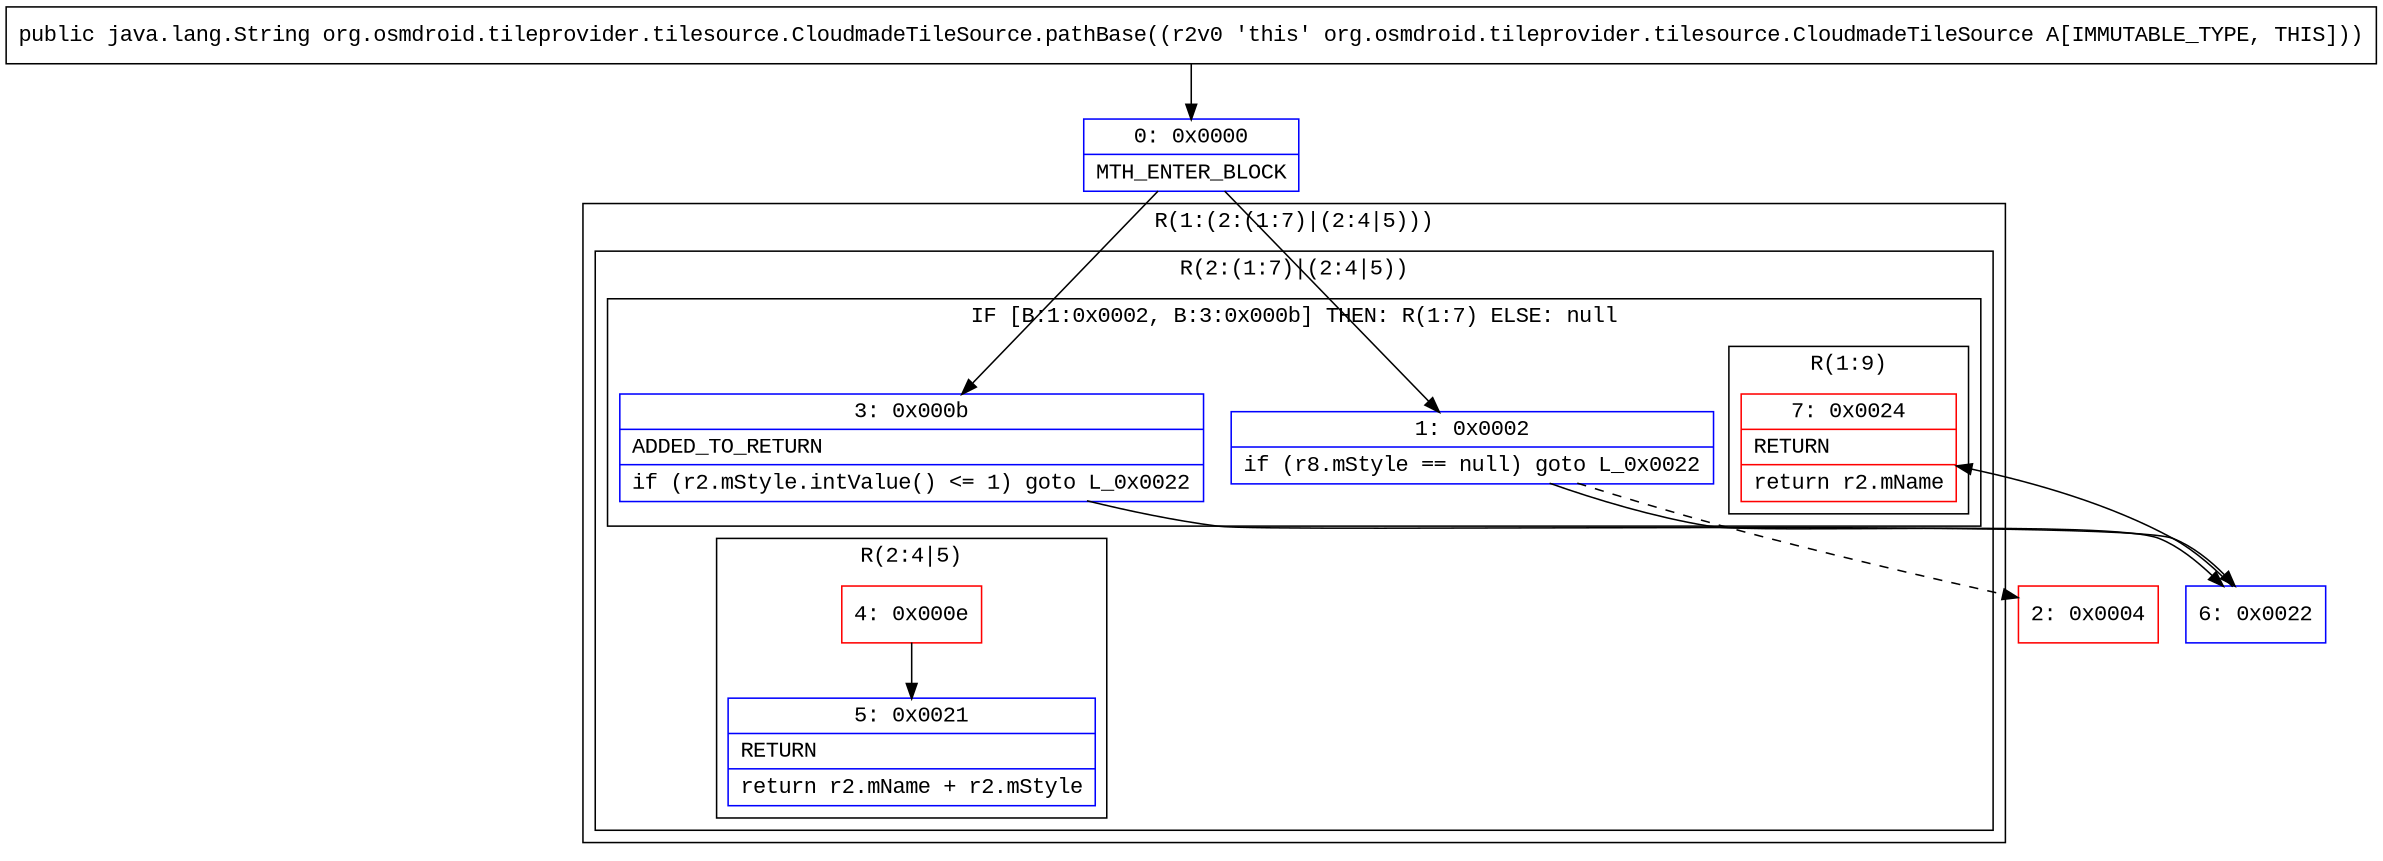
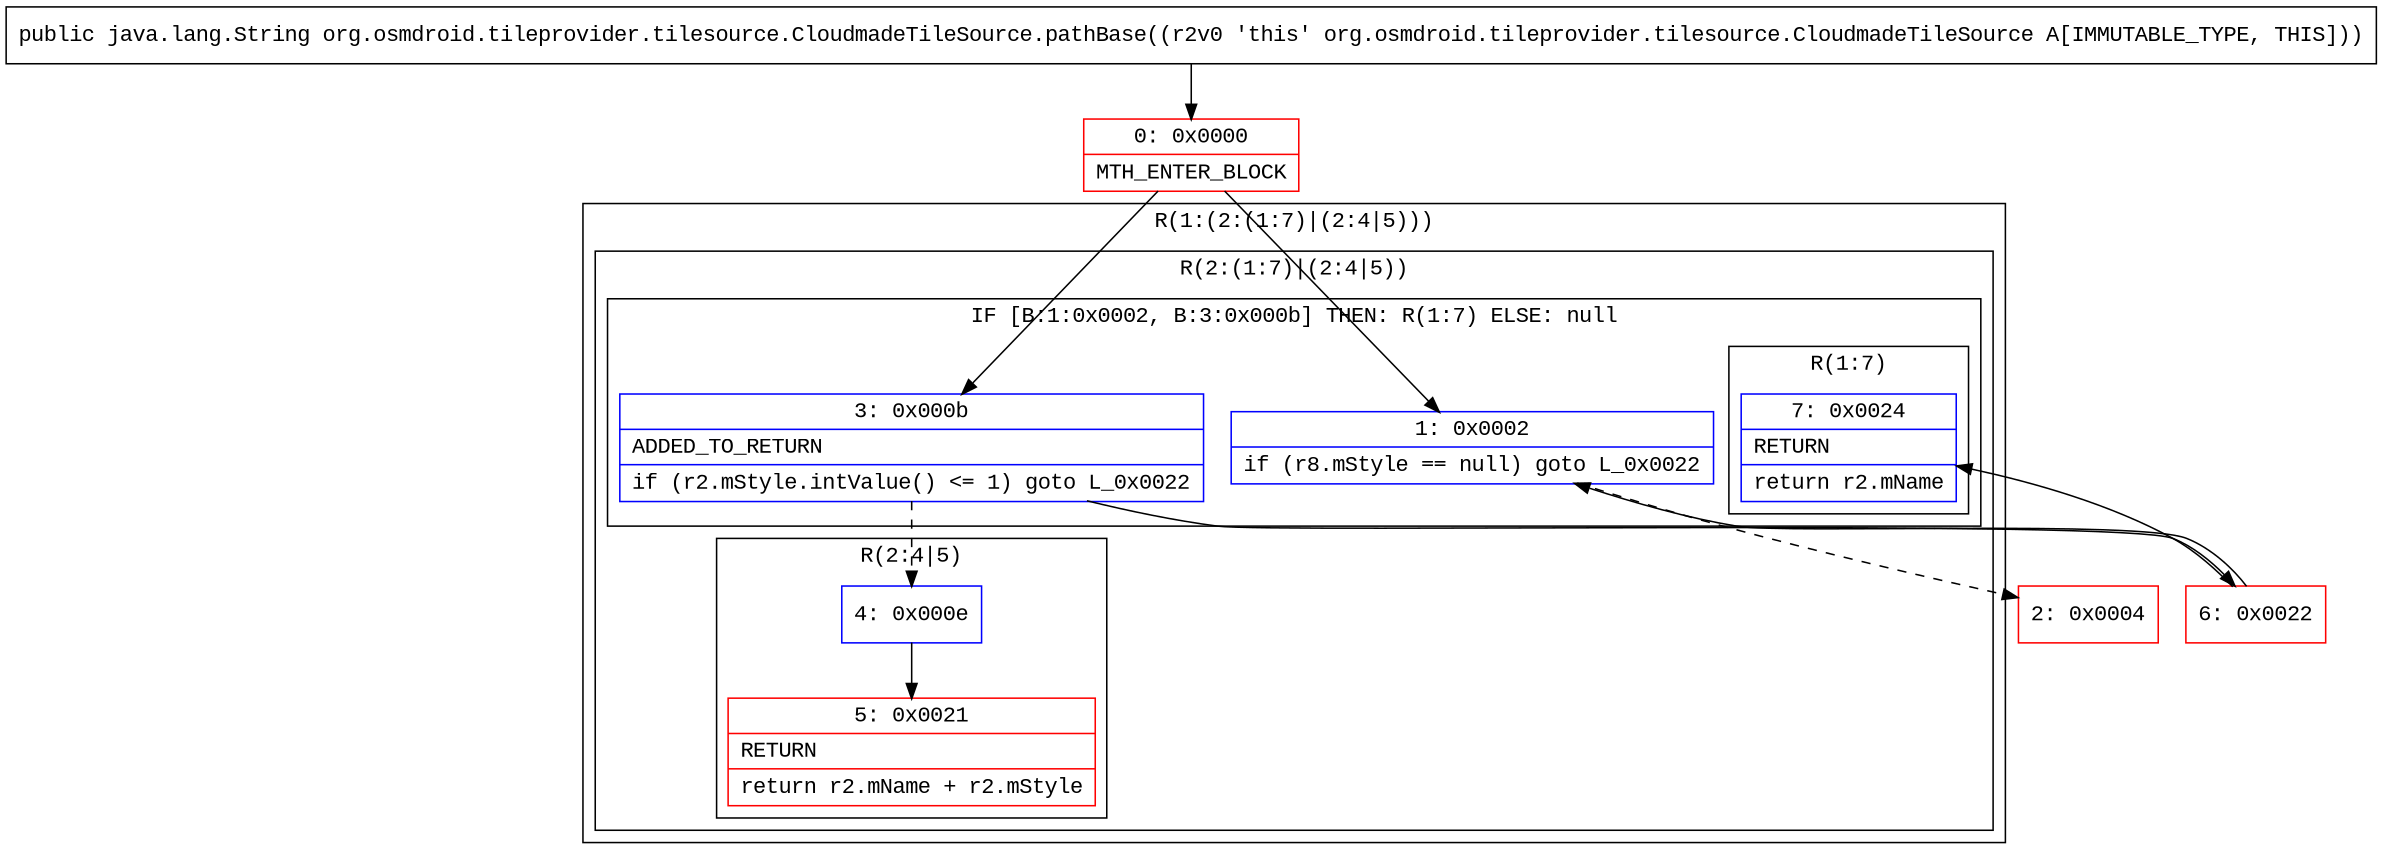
(1191, 155) -> (1191, 155)
(1849, 364) -> (1849, 364)
(1849, 448) -> (1849, 448)
(1884, 529) -> (1925, 529)
none -> (912, 548)
(912, 614) -> (912, 614)
(2256, 614) -> (2256, 614)
(912, 752) -> (912, 752)
